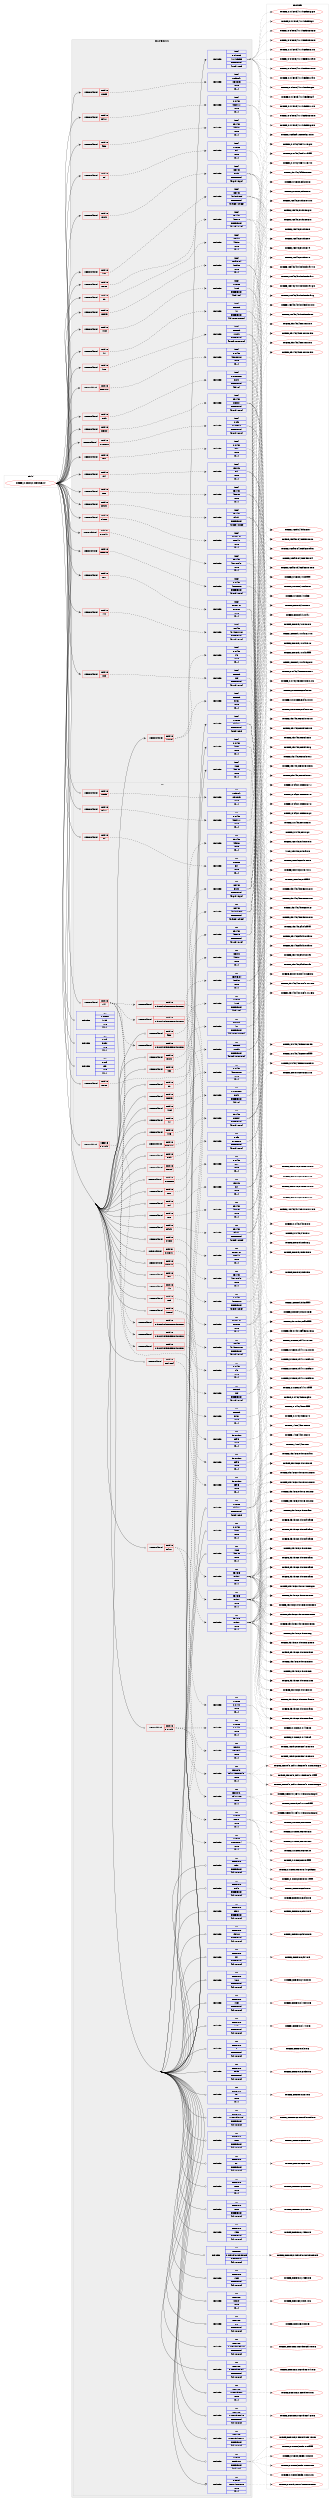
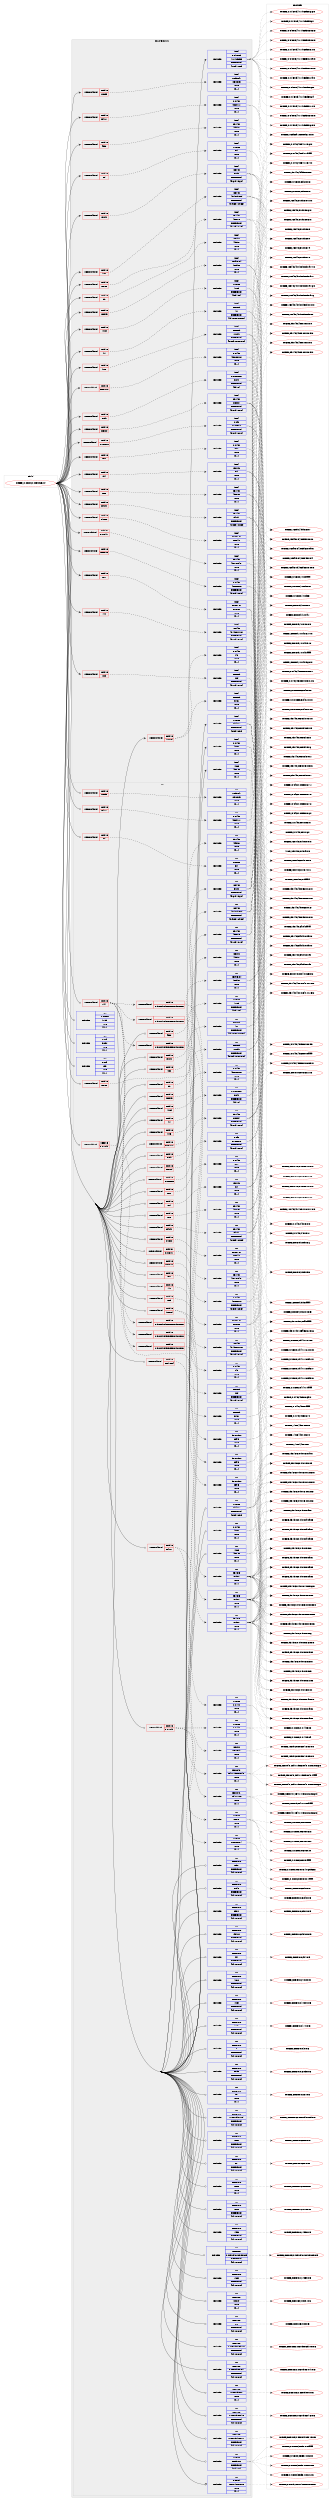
(297, 1252) -> none
